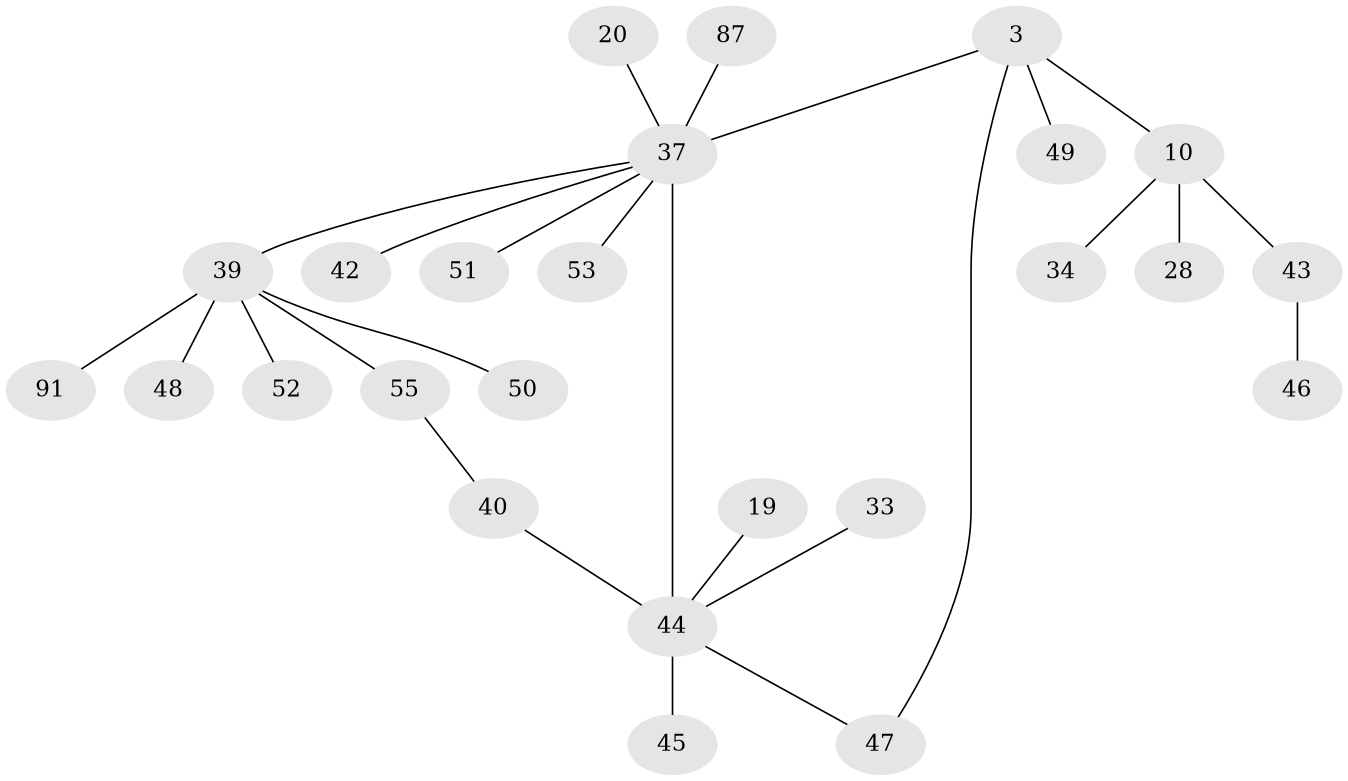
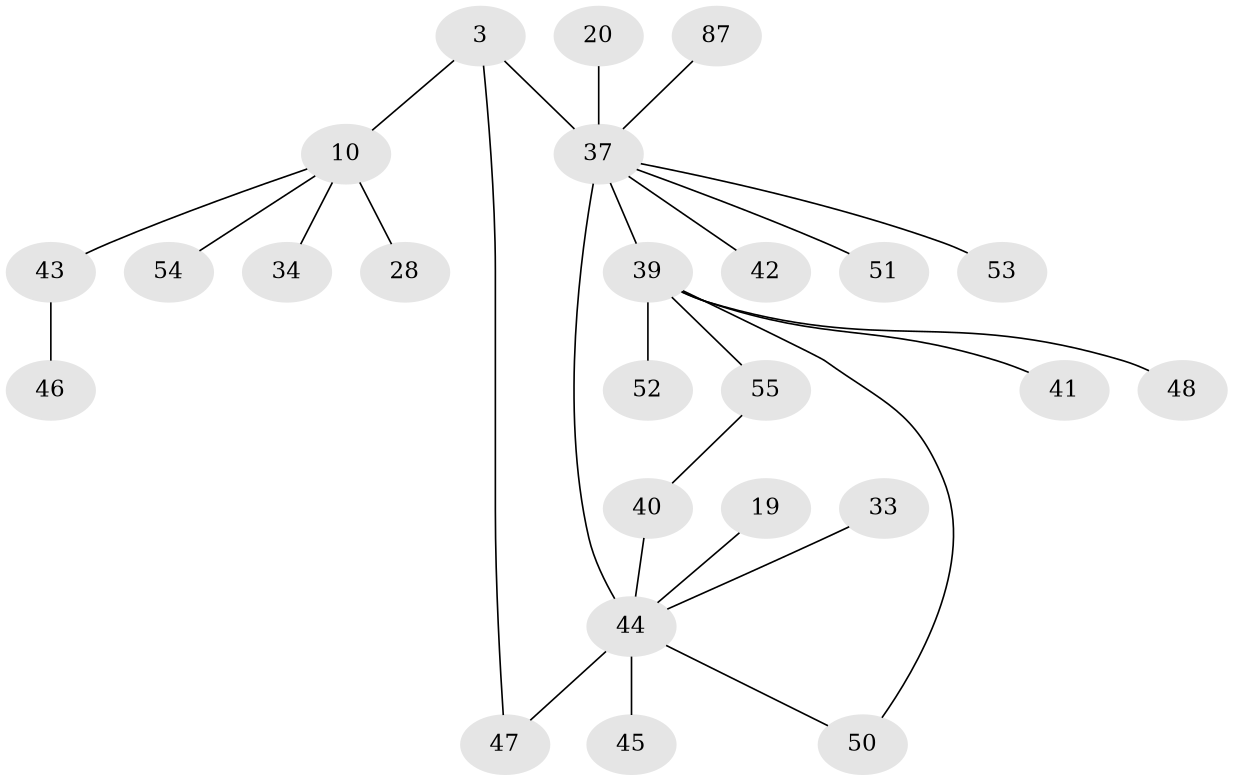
(1061, 154) -> none
none -> (169, 272)
(51, 390) -> (1065, 390)
none -> (747, 686)
